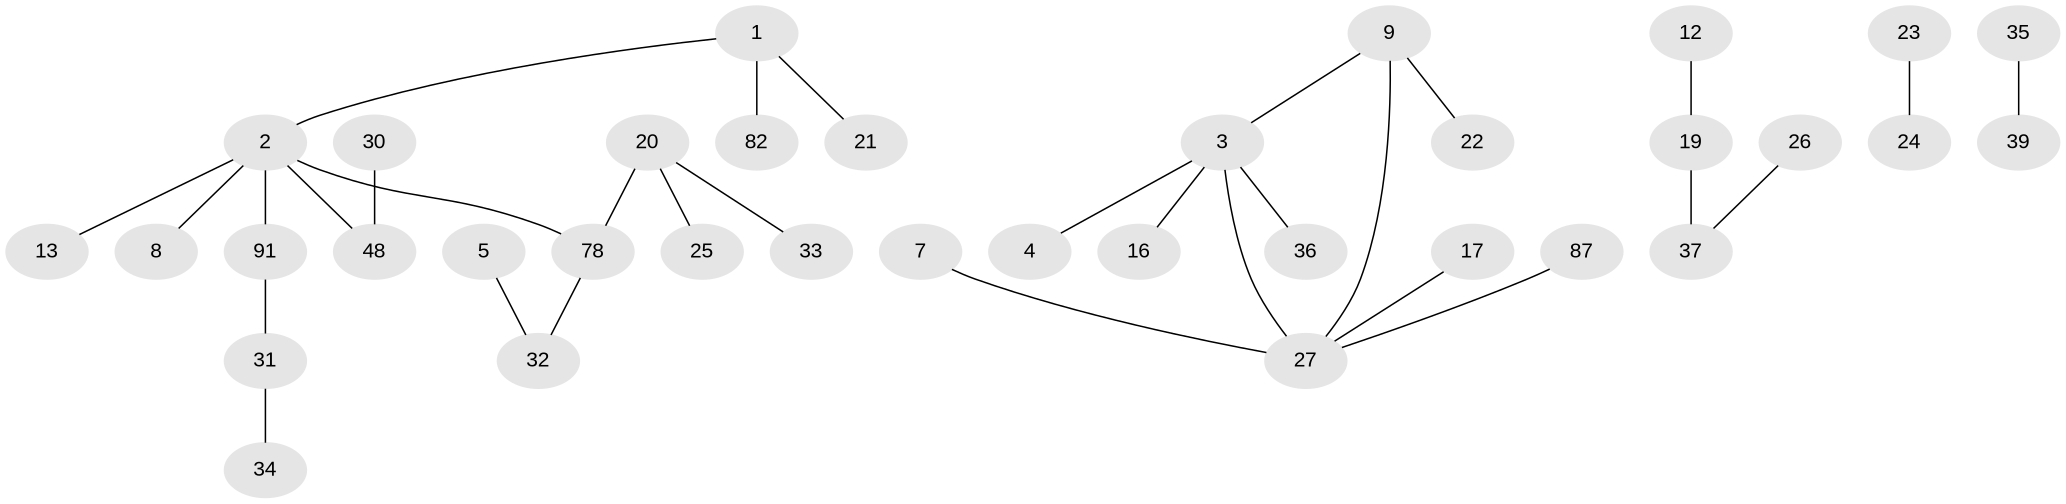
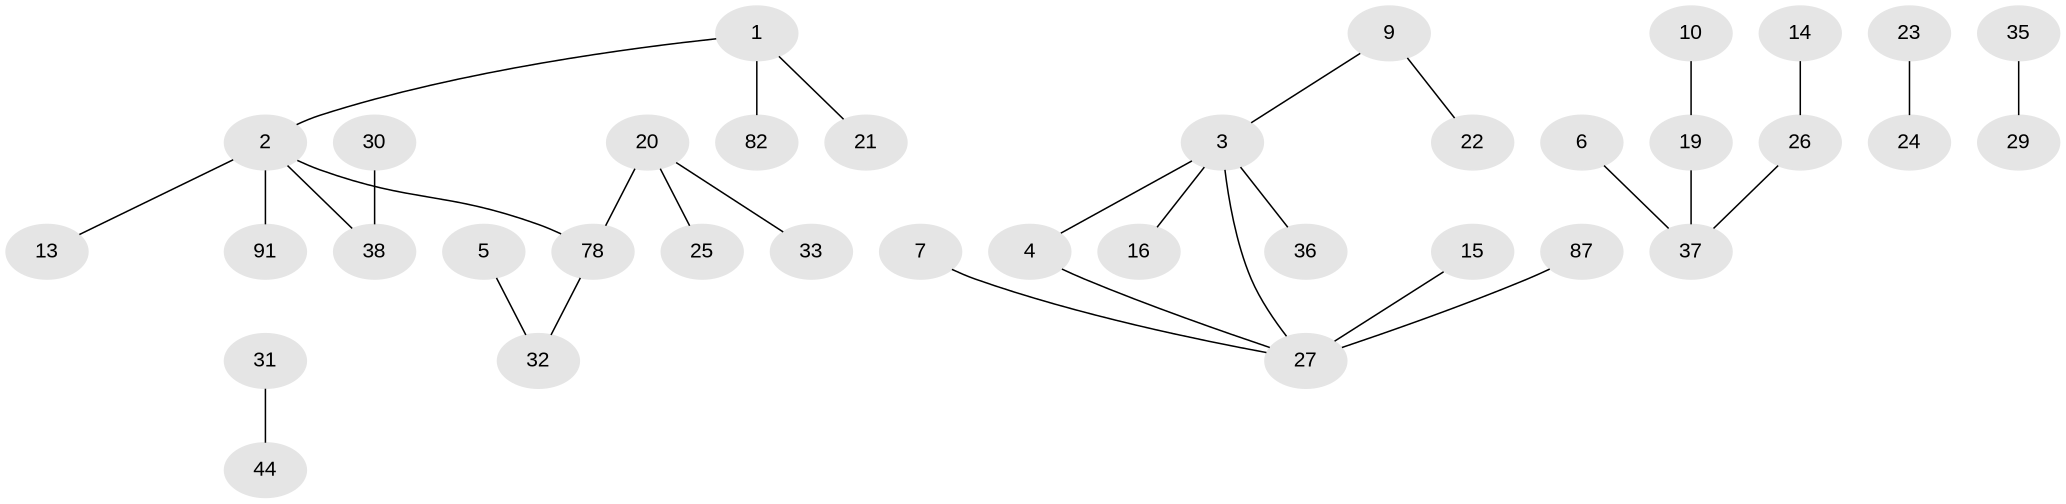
(1691, 33) -> (1691, 33)
none -> (1800, 33)
none -> (1582, 143)
(2019, 143) -> (2019, 143)
(1380, 205) -> (1165, 311)
(156, 252) -> none
(375, 252) -> (375, 252)
(1473, 252) -> (1473, 252)
(265, 307) -> none
(265, 470) -> (265, 470)
